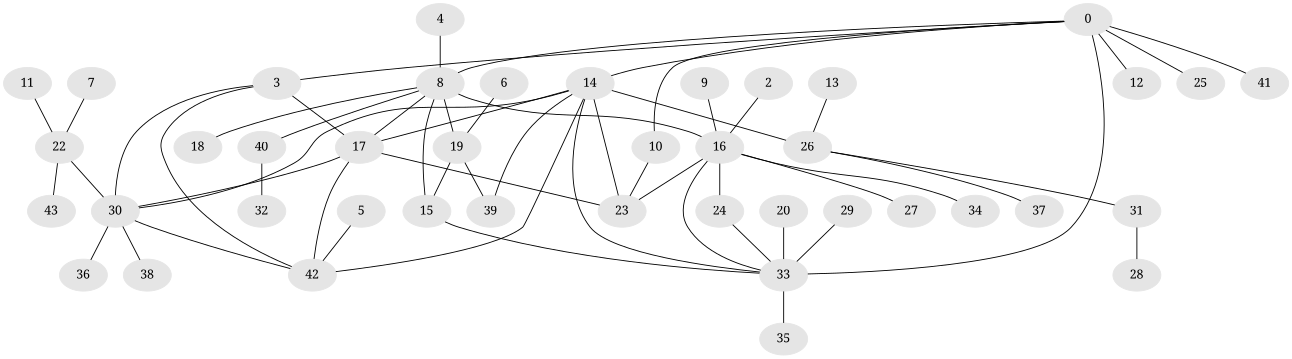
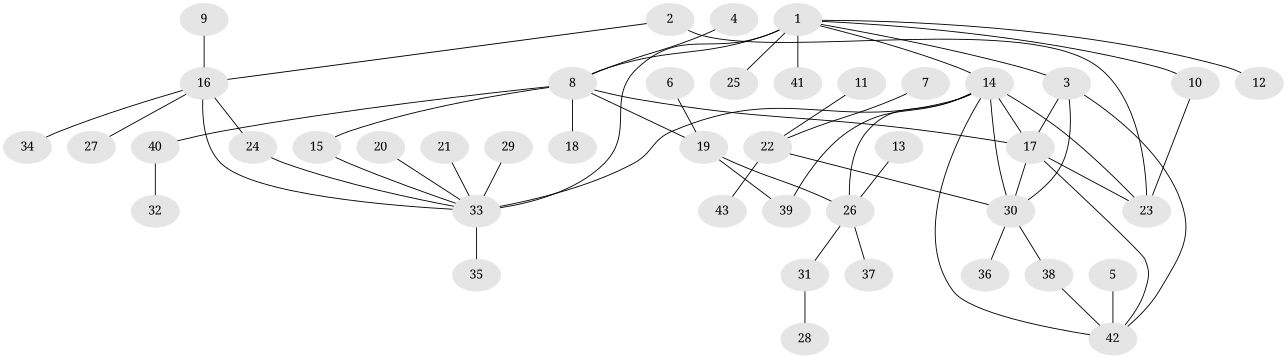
(1088, 20) -> (798, 20)
(586, 116) -> none
none -> (445, 147)
(442, 179) -> (777, 179)
(671, 179) -> (965, 39)
(212, 247) -> (1081, 307)
